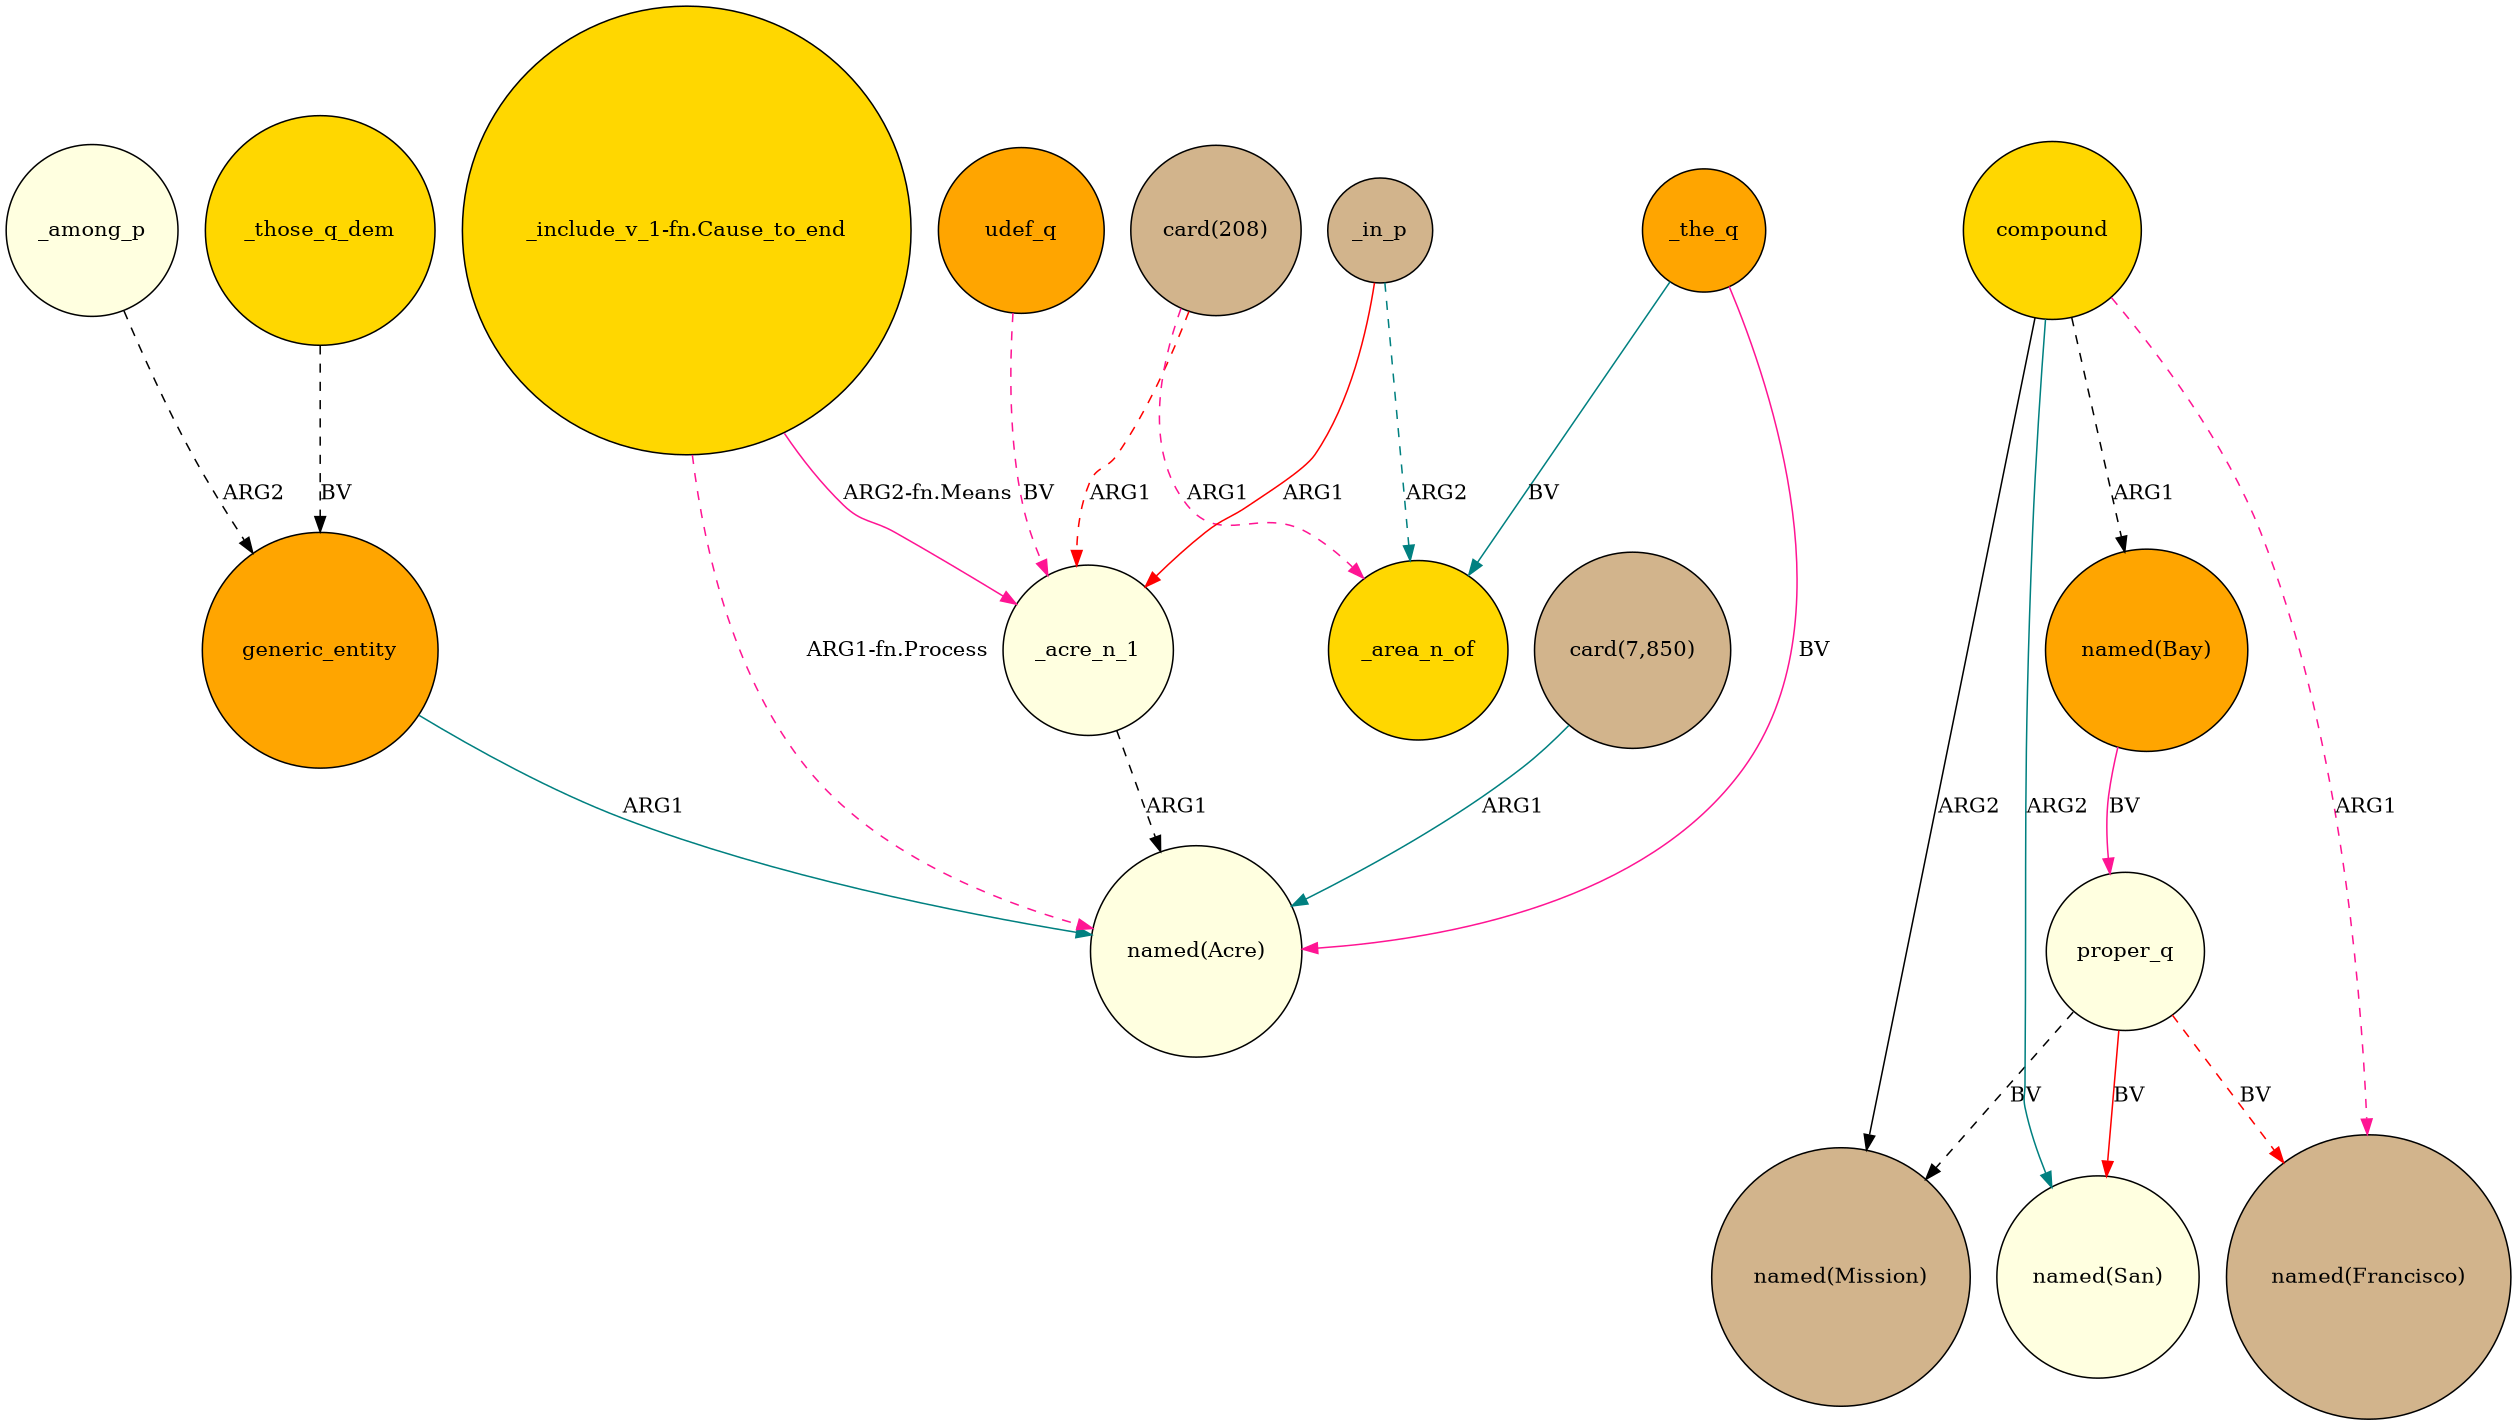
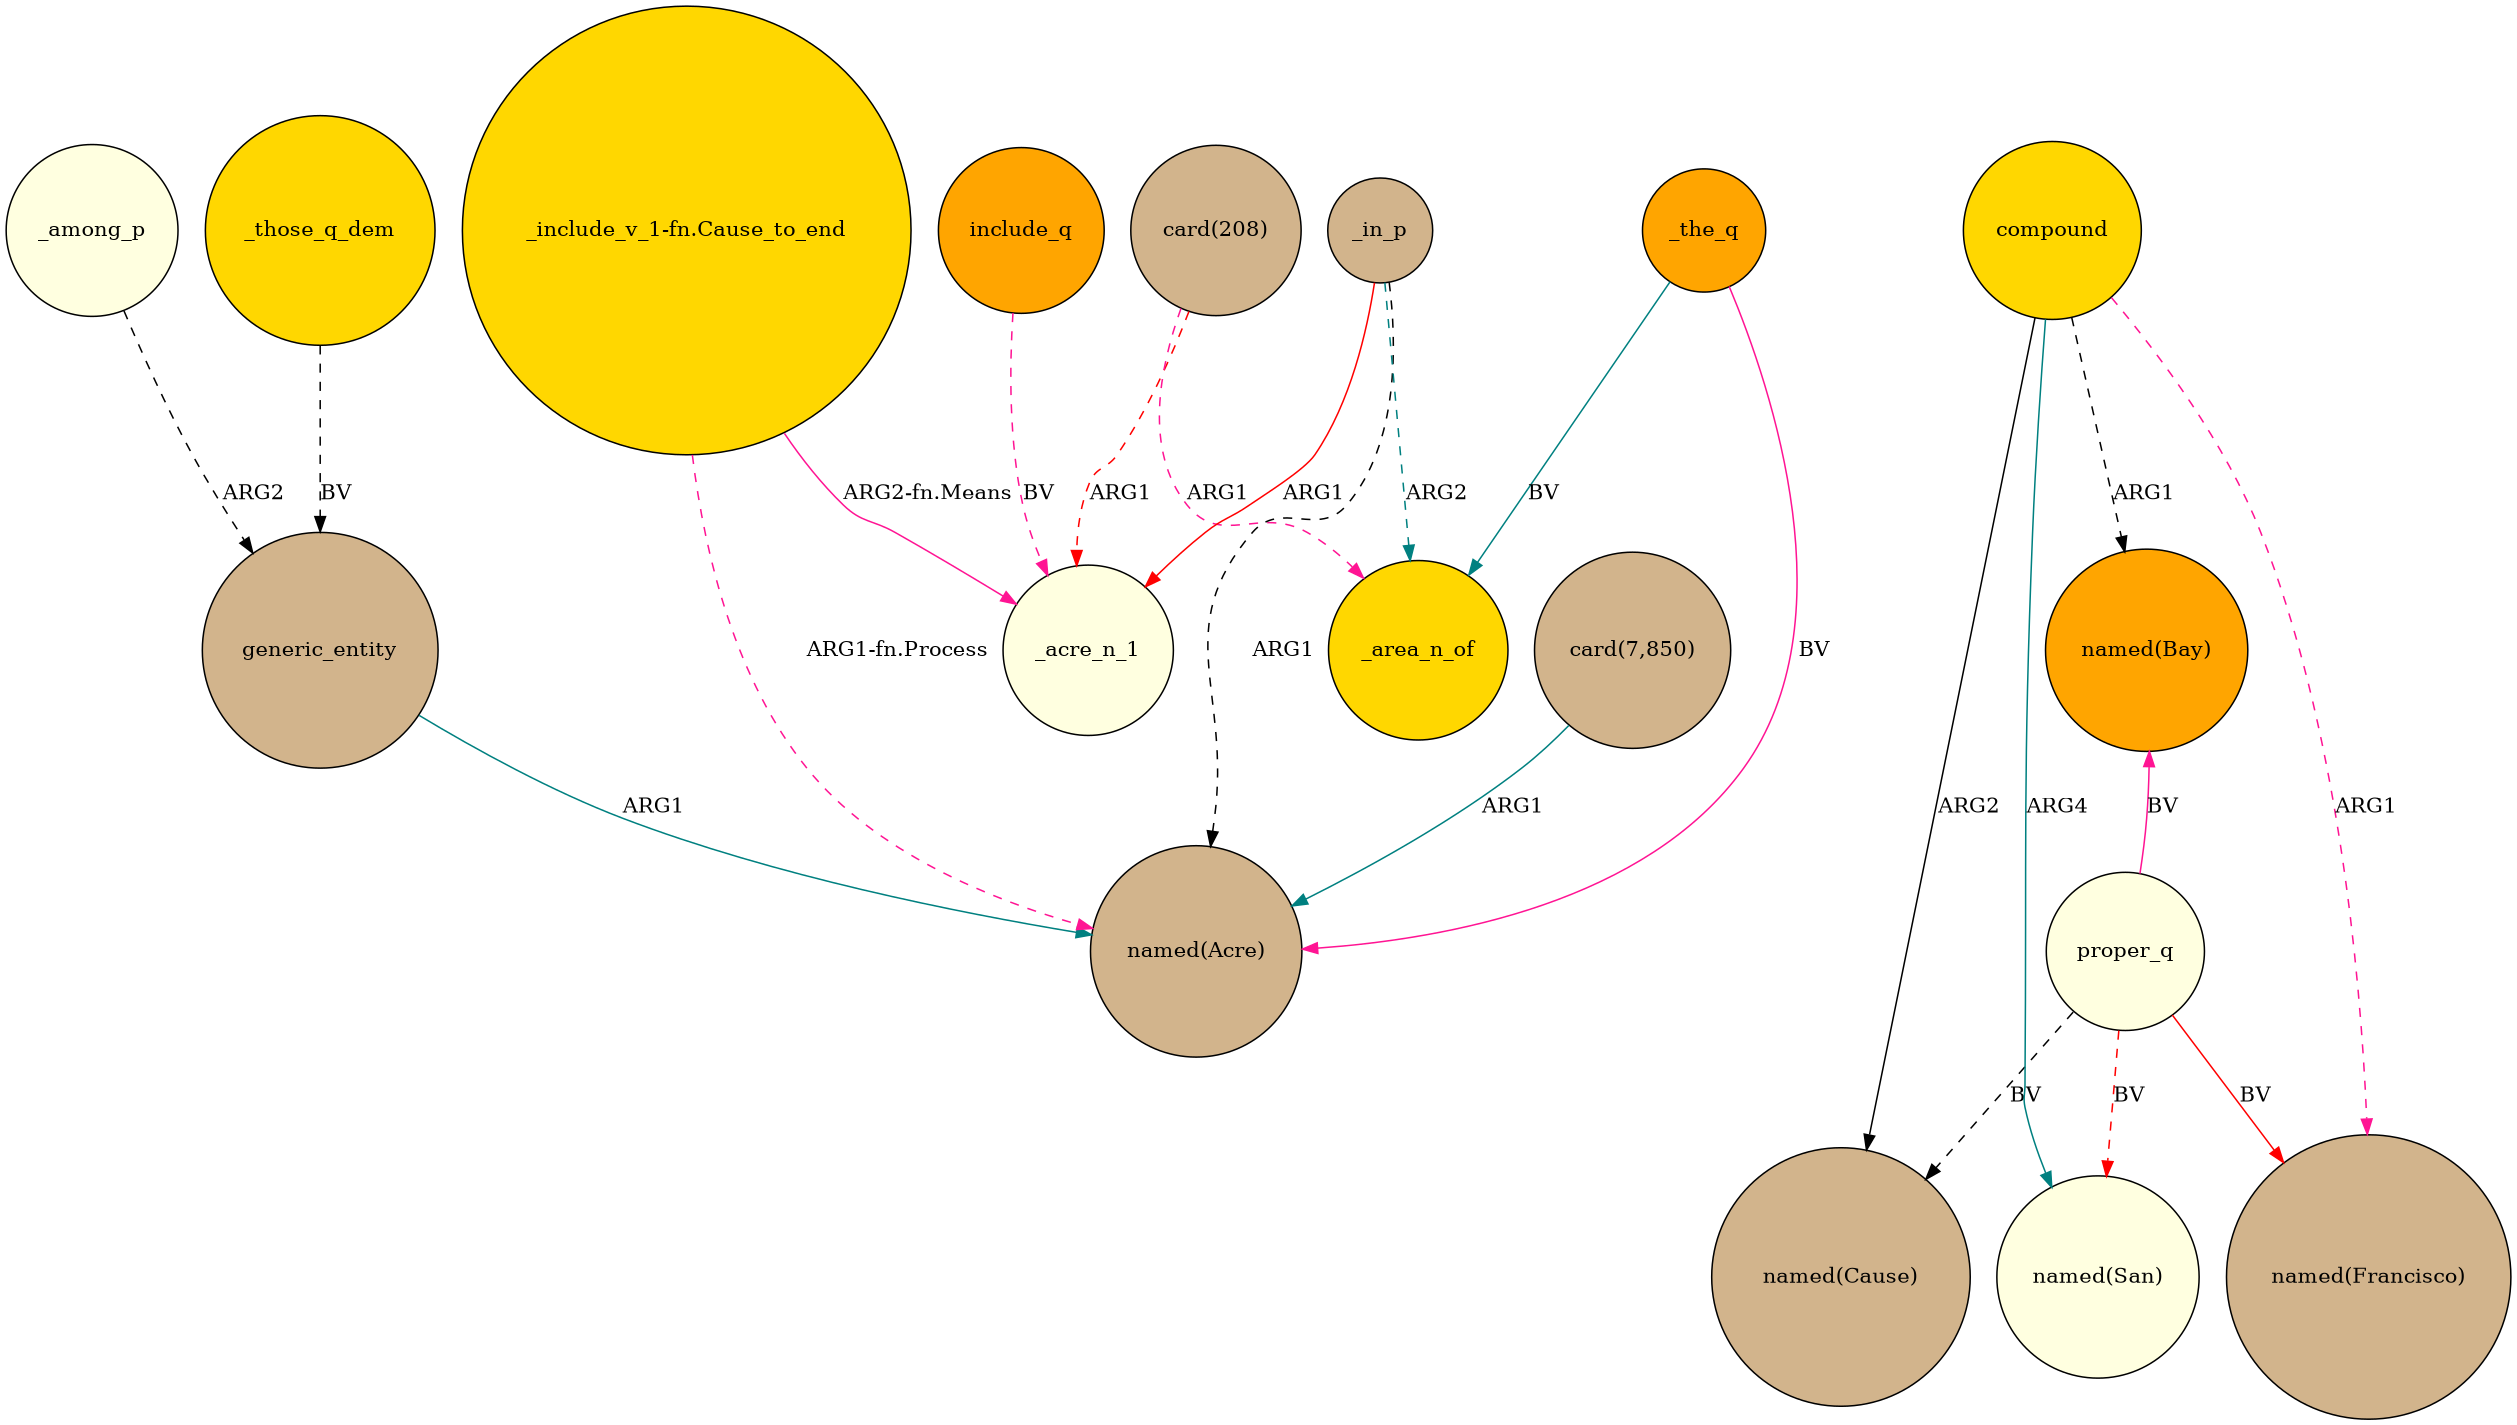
(1021, 230) -> (1021, 230)
(320, 650) -> (320, 650)
(1136, 784) -> (1250, 535)
(2108, 802) -> (2146, 821)
(2058, 807) -> (2058, 807)
(1196, 951) -> (1196, 951)
(2223, 1083) -> (2223, 1083)
(2113, 1096) -> (2113, 1096)
(1841, 1277) -> (1841, 1277)
